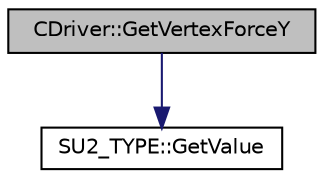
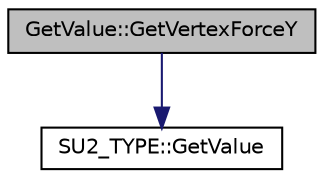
(162, 31) -> (162, 31)
